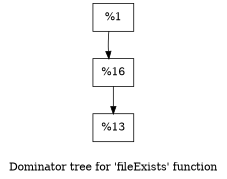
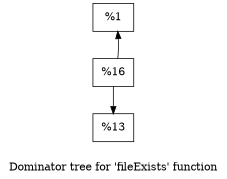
(108, 41) -> (118, 49)
